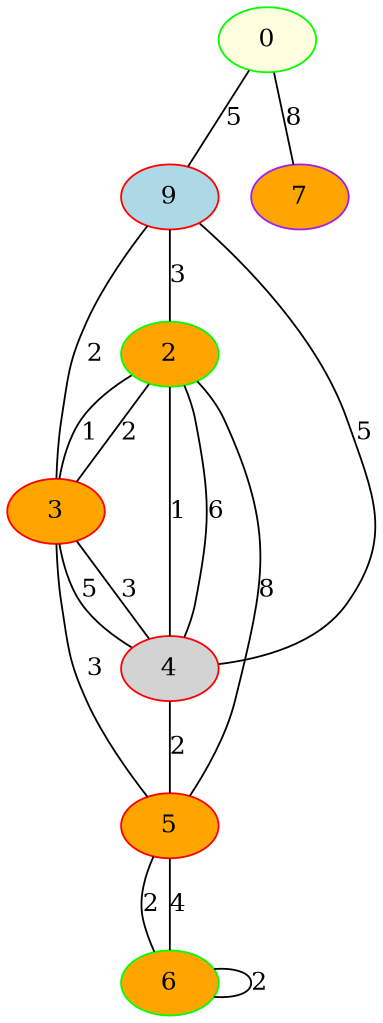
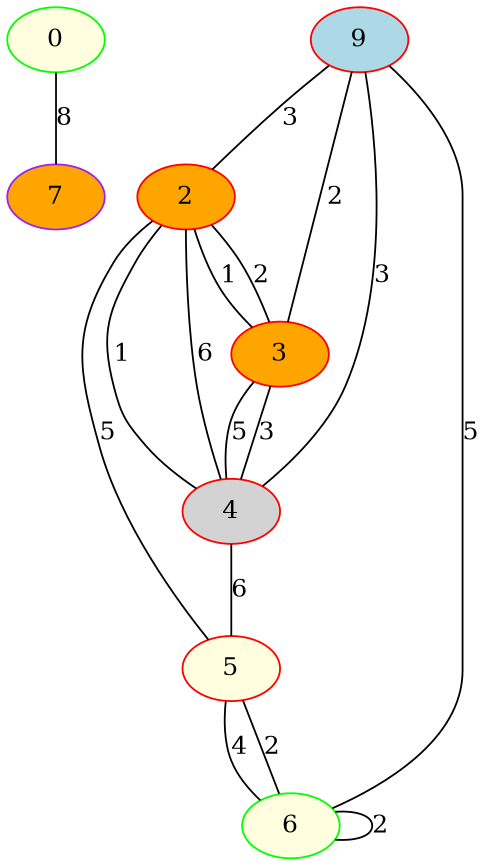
(219, 118) -> (463, 456)
(170, 354) -> (186, 197)
(365, 433) -> (383, 276)
(267, 590) -> (108, 433)
(78, 679) -> none
(179, 747) -> (240, 590)
(170, 826) -> (231, 669)
(170, 983) -> (291, 826)
